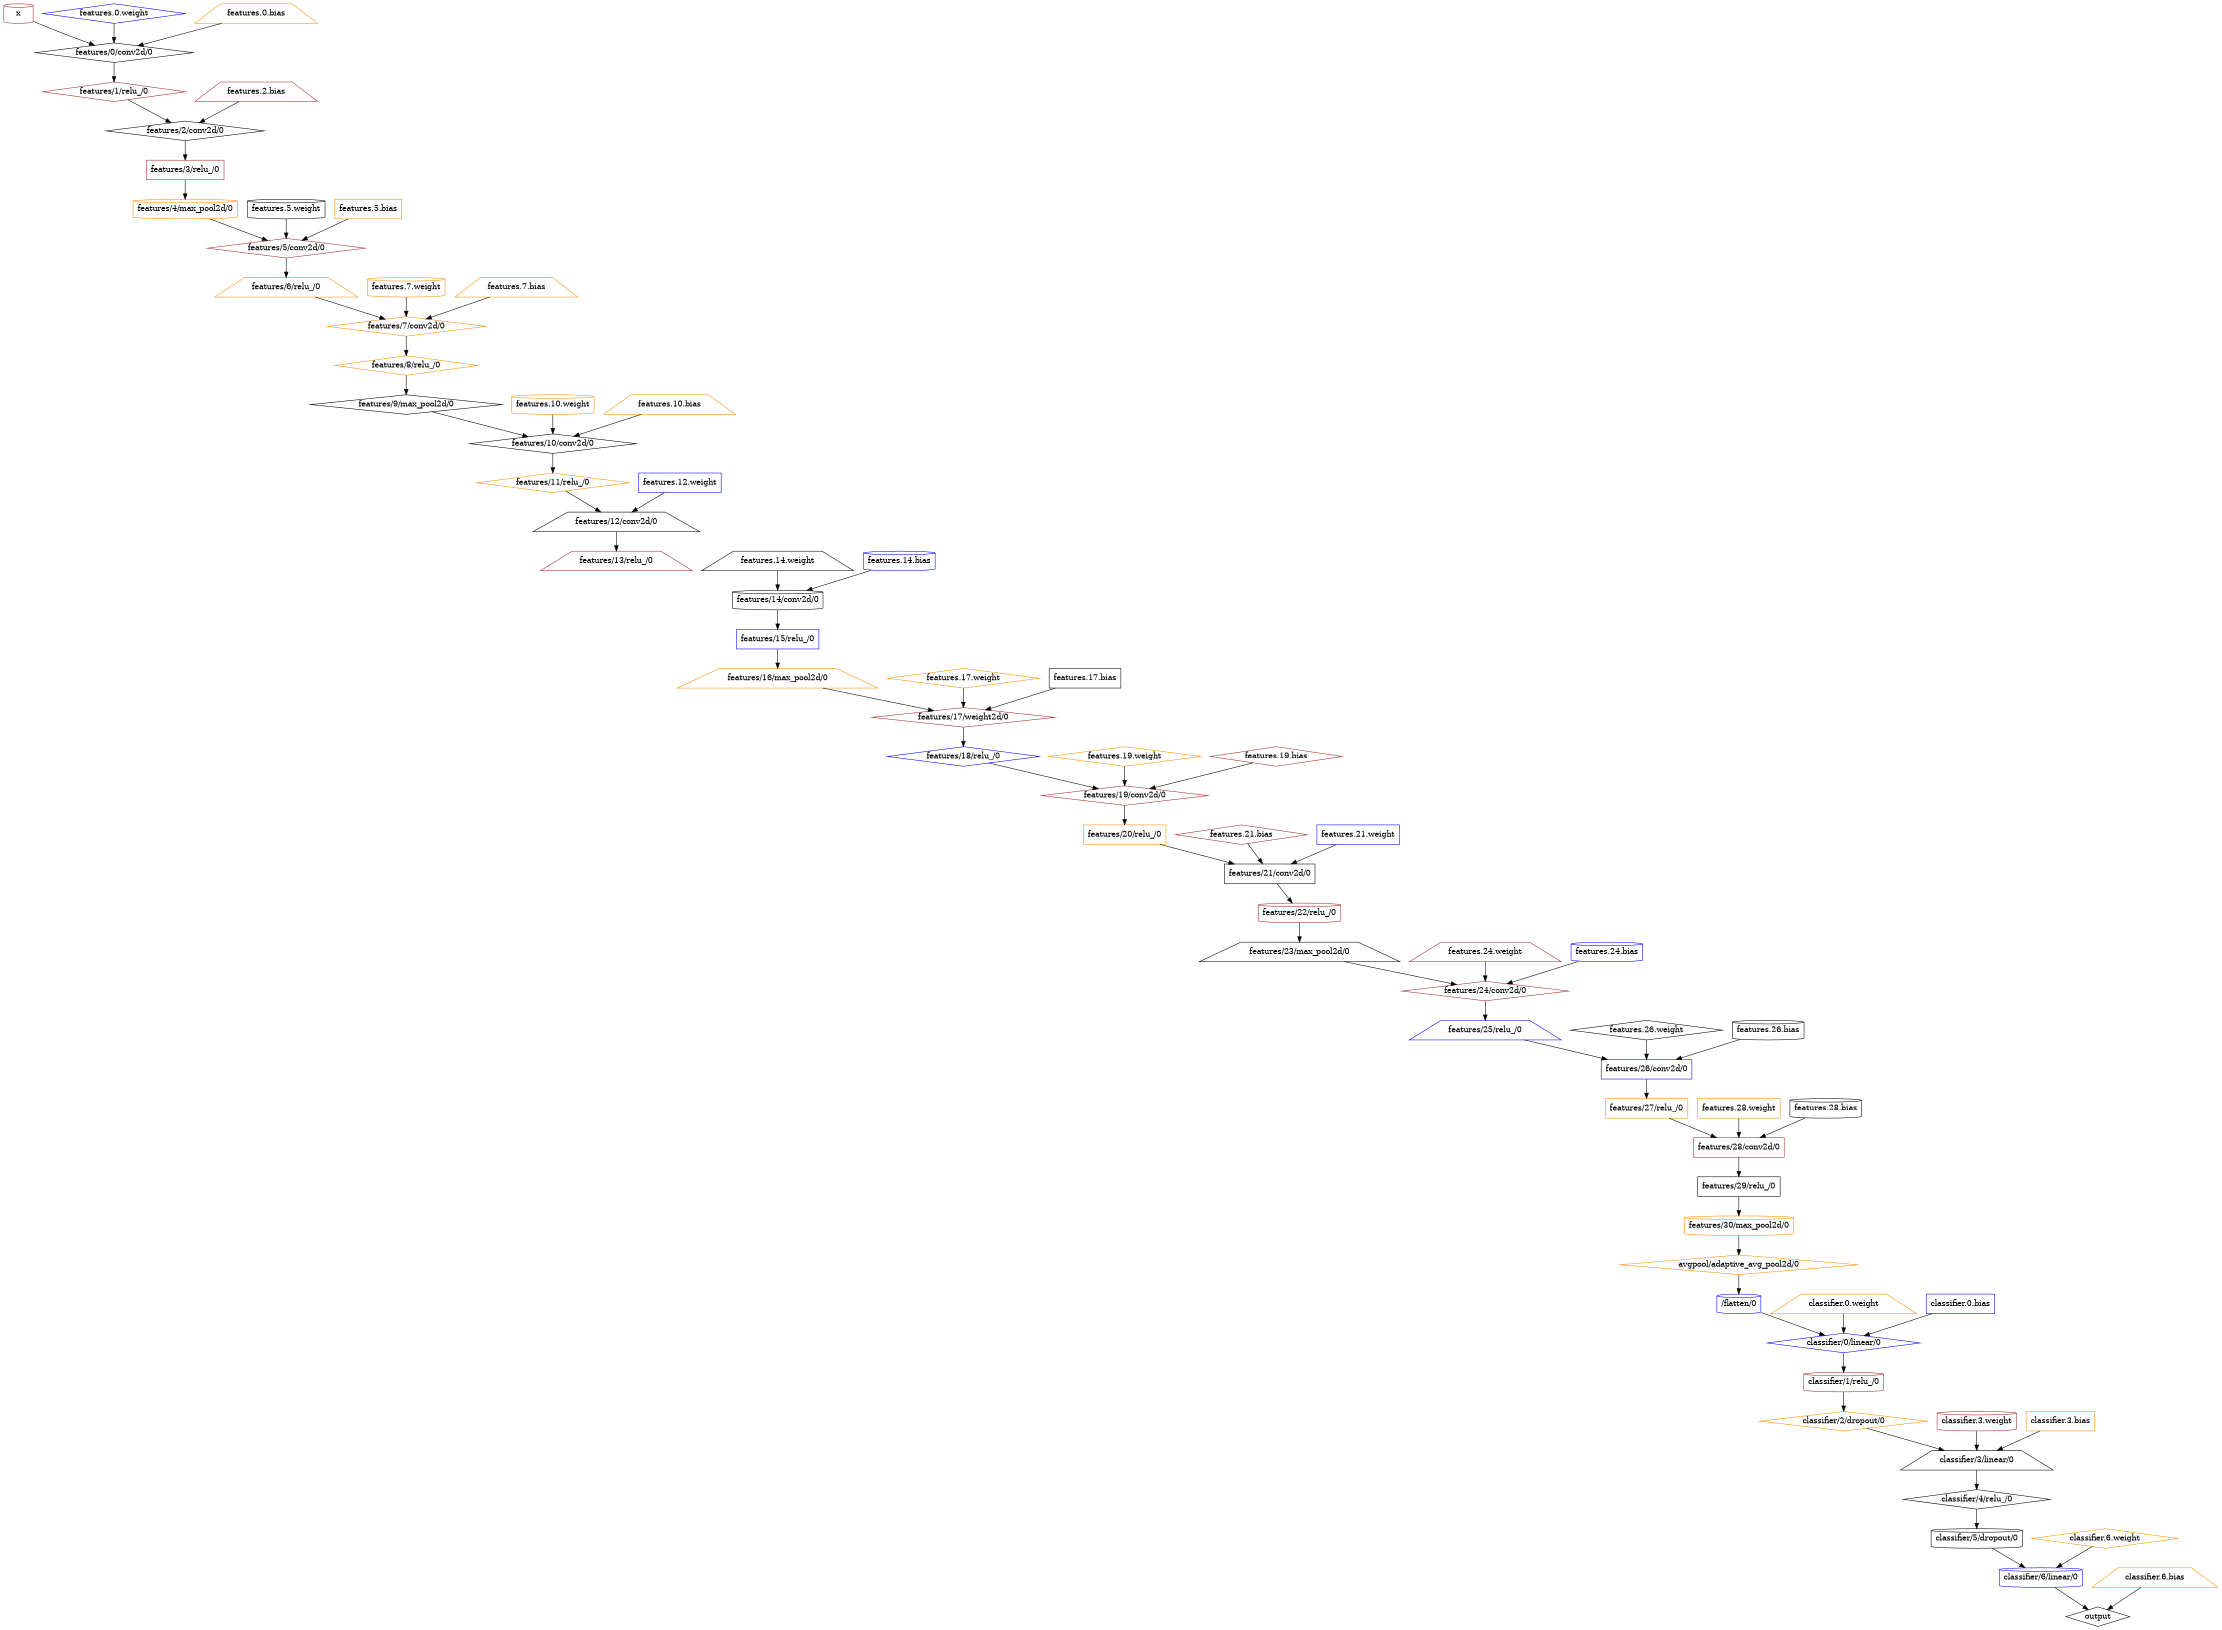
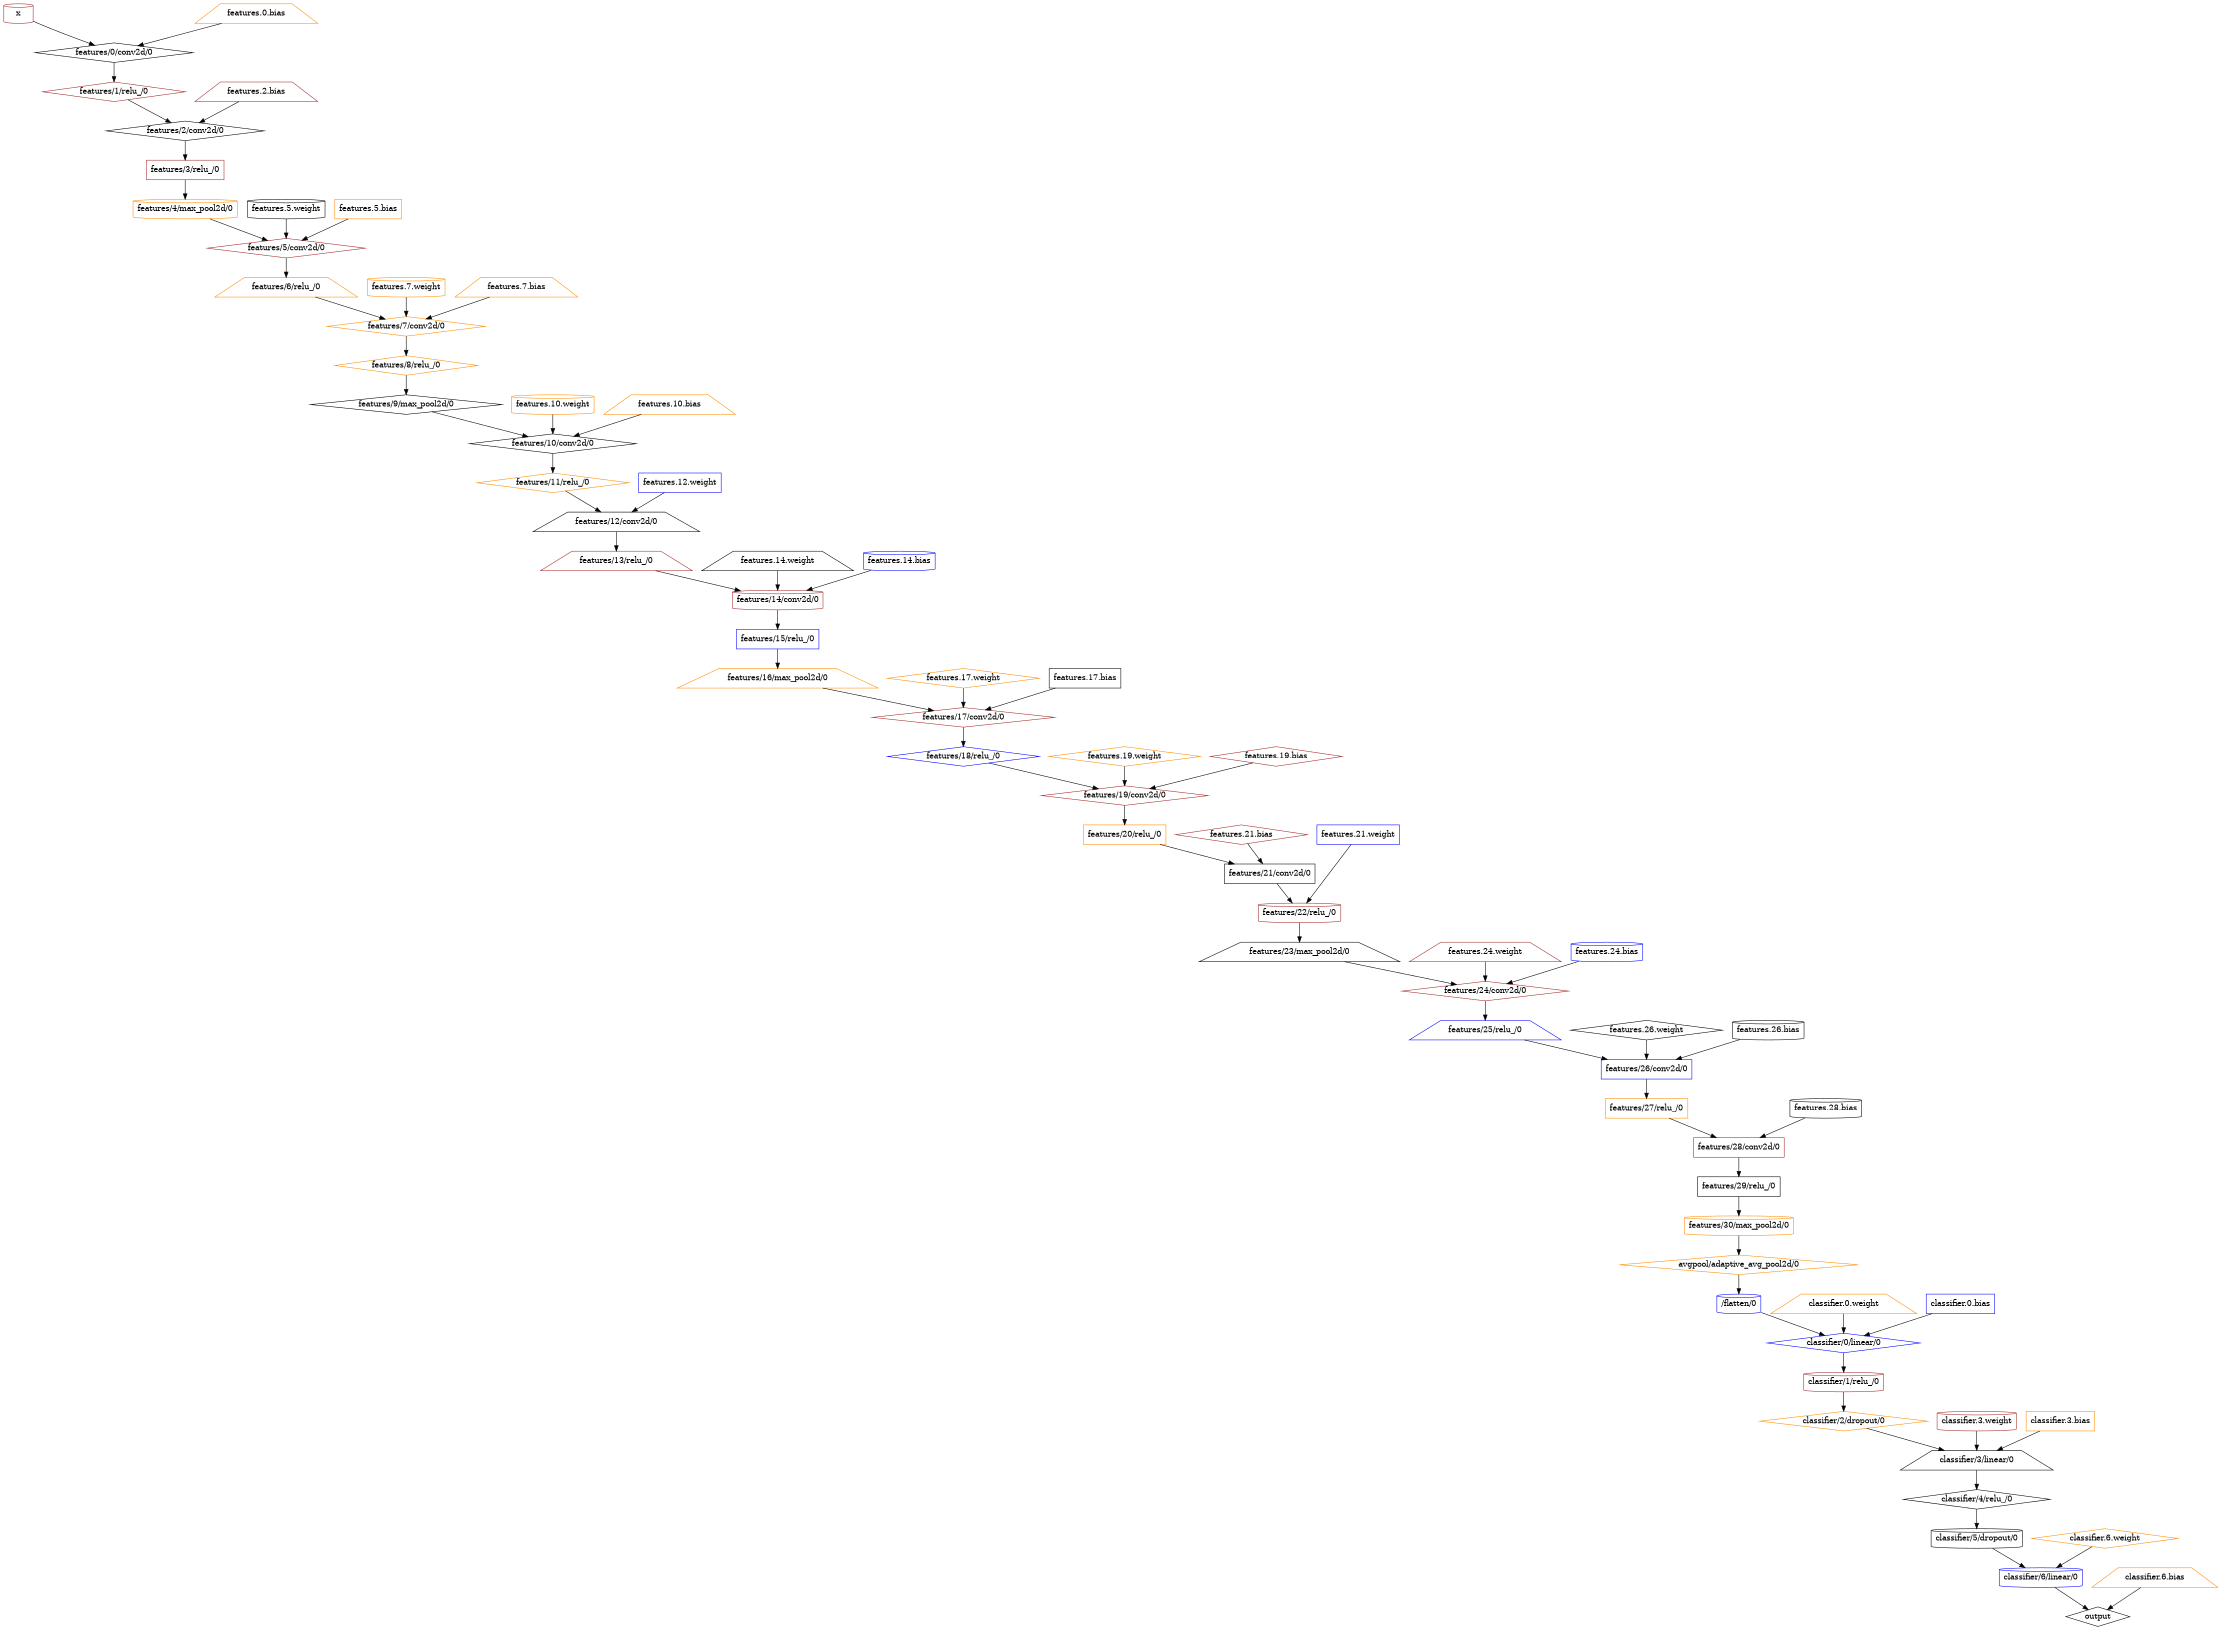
(114, 14) -> none
none -> (695, 580)
(778, 600) -> (778, 600)
(963, 717) -> (963, 717)
(1316, 853) -> (1331, 872)
(1739, 1108) -> none
